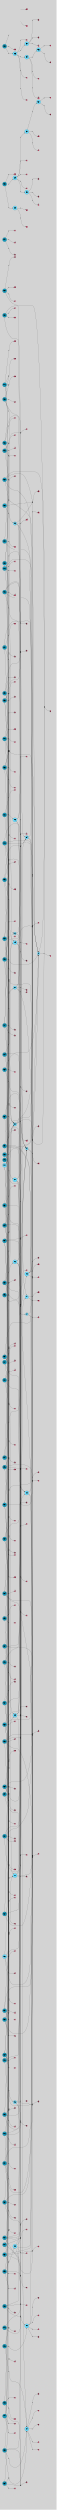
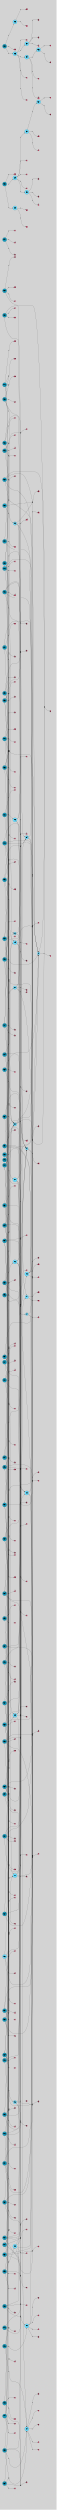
none -> (15, 22)
(5, 1165) -> (5, 1165)
